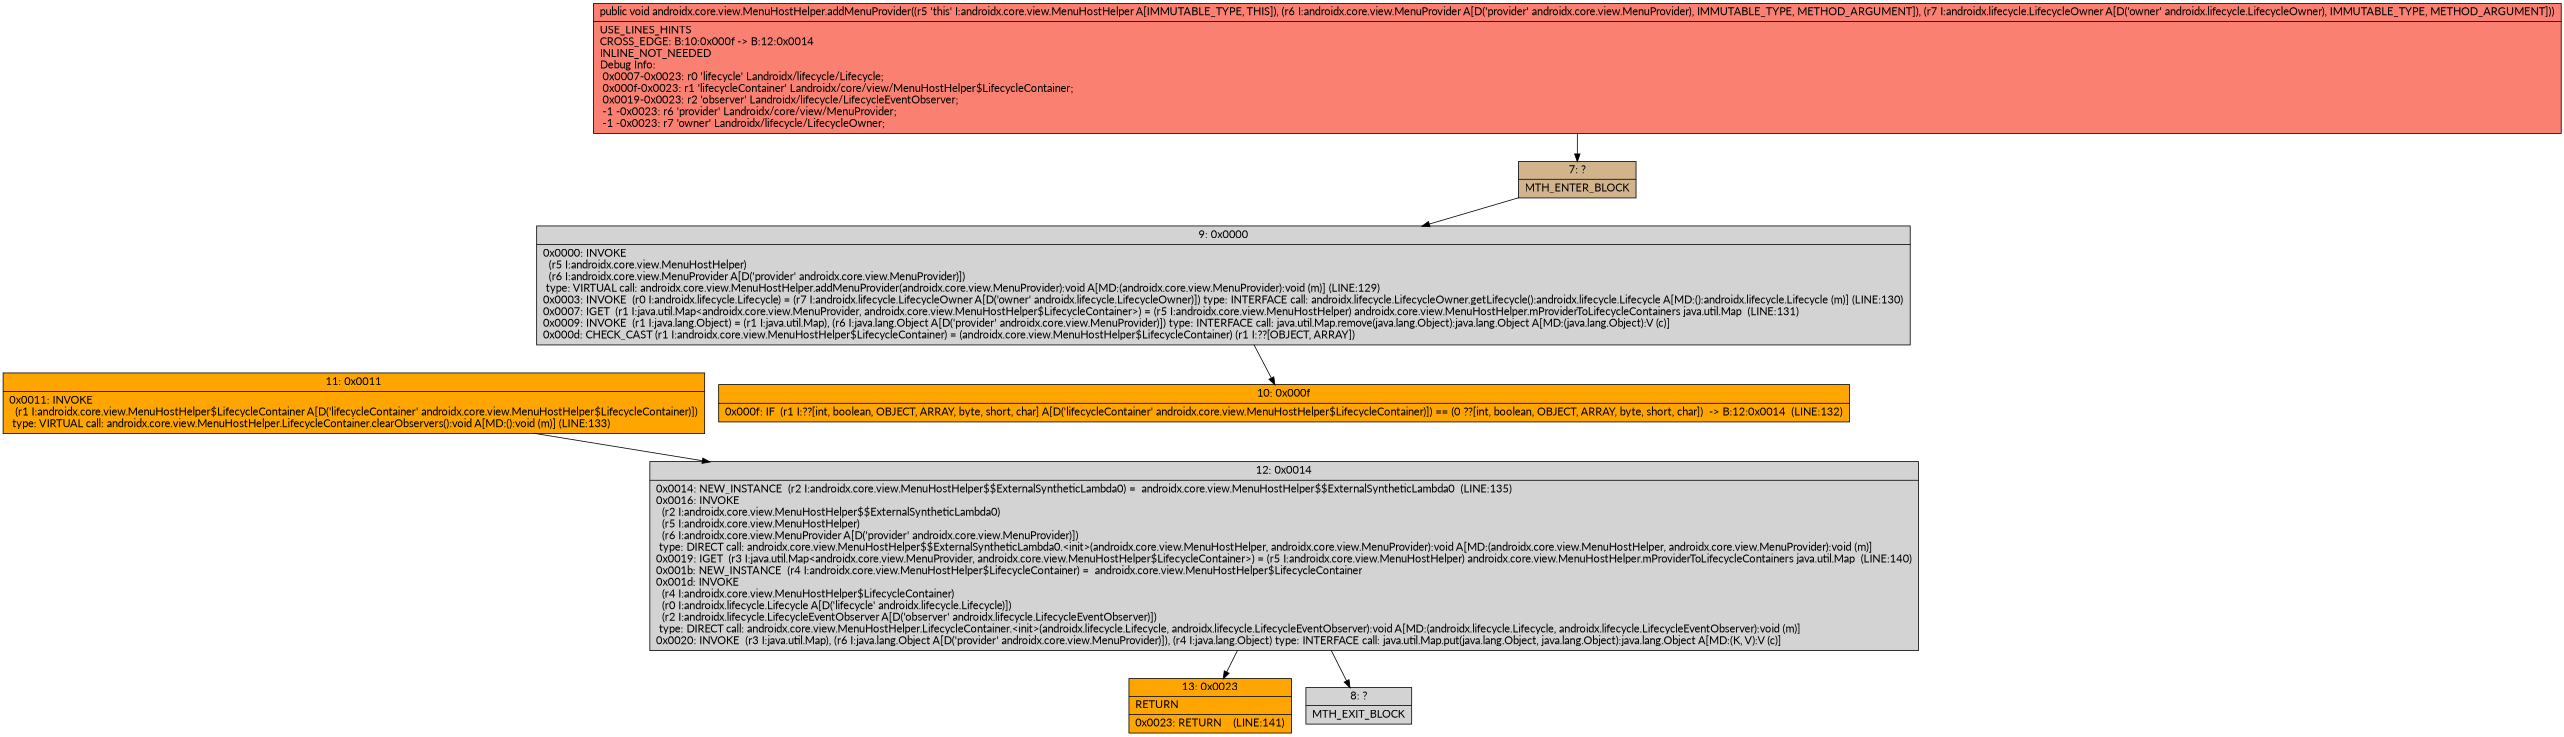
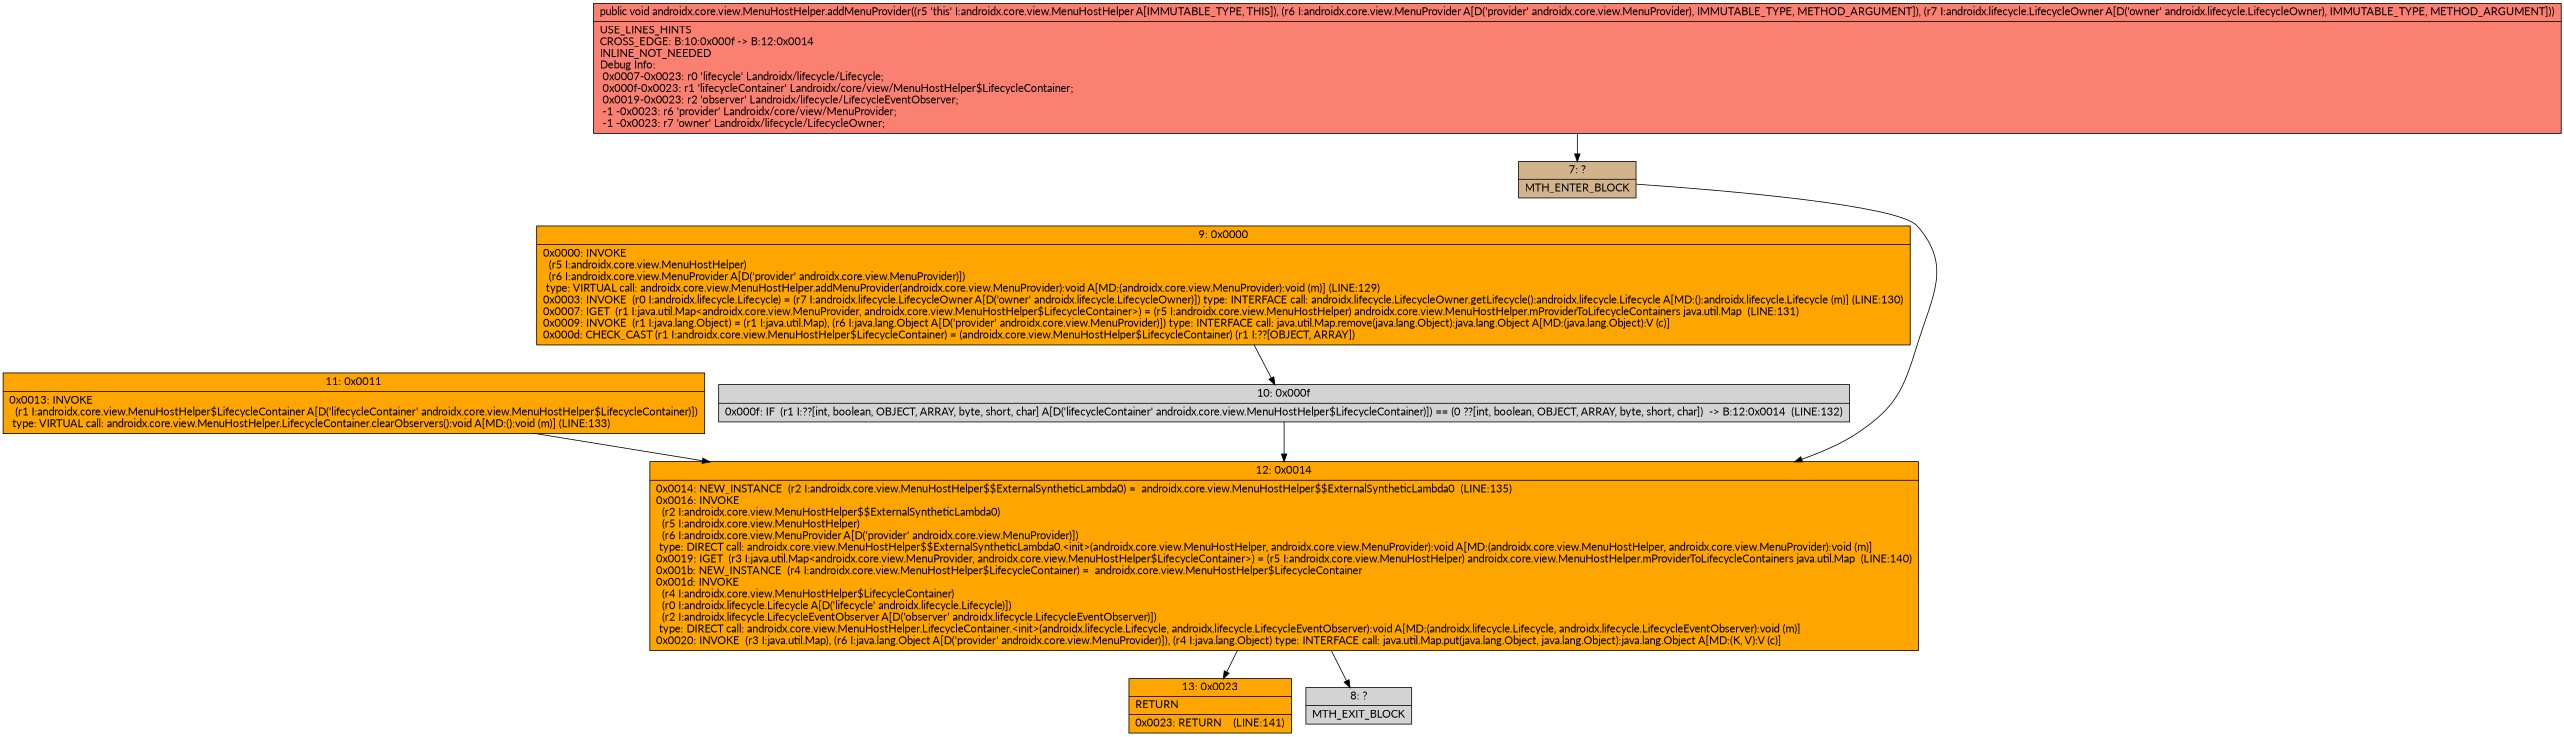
(1474, 211) -> (1921, 231)
(1223, 285) -> (1223, 285)
(54, 401) -> (54, 401)
(1284, 403) -> (1284, 403)
none -> (1284, 438)
(1284, 556) -> (1284, 556)
